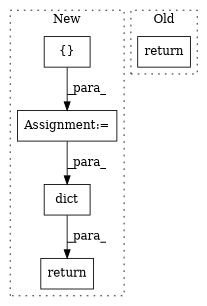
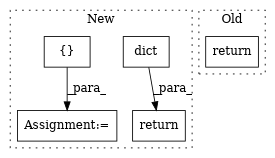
(67, 159) -> none
